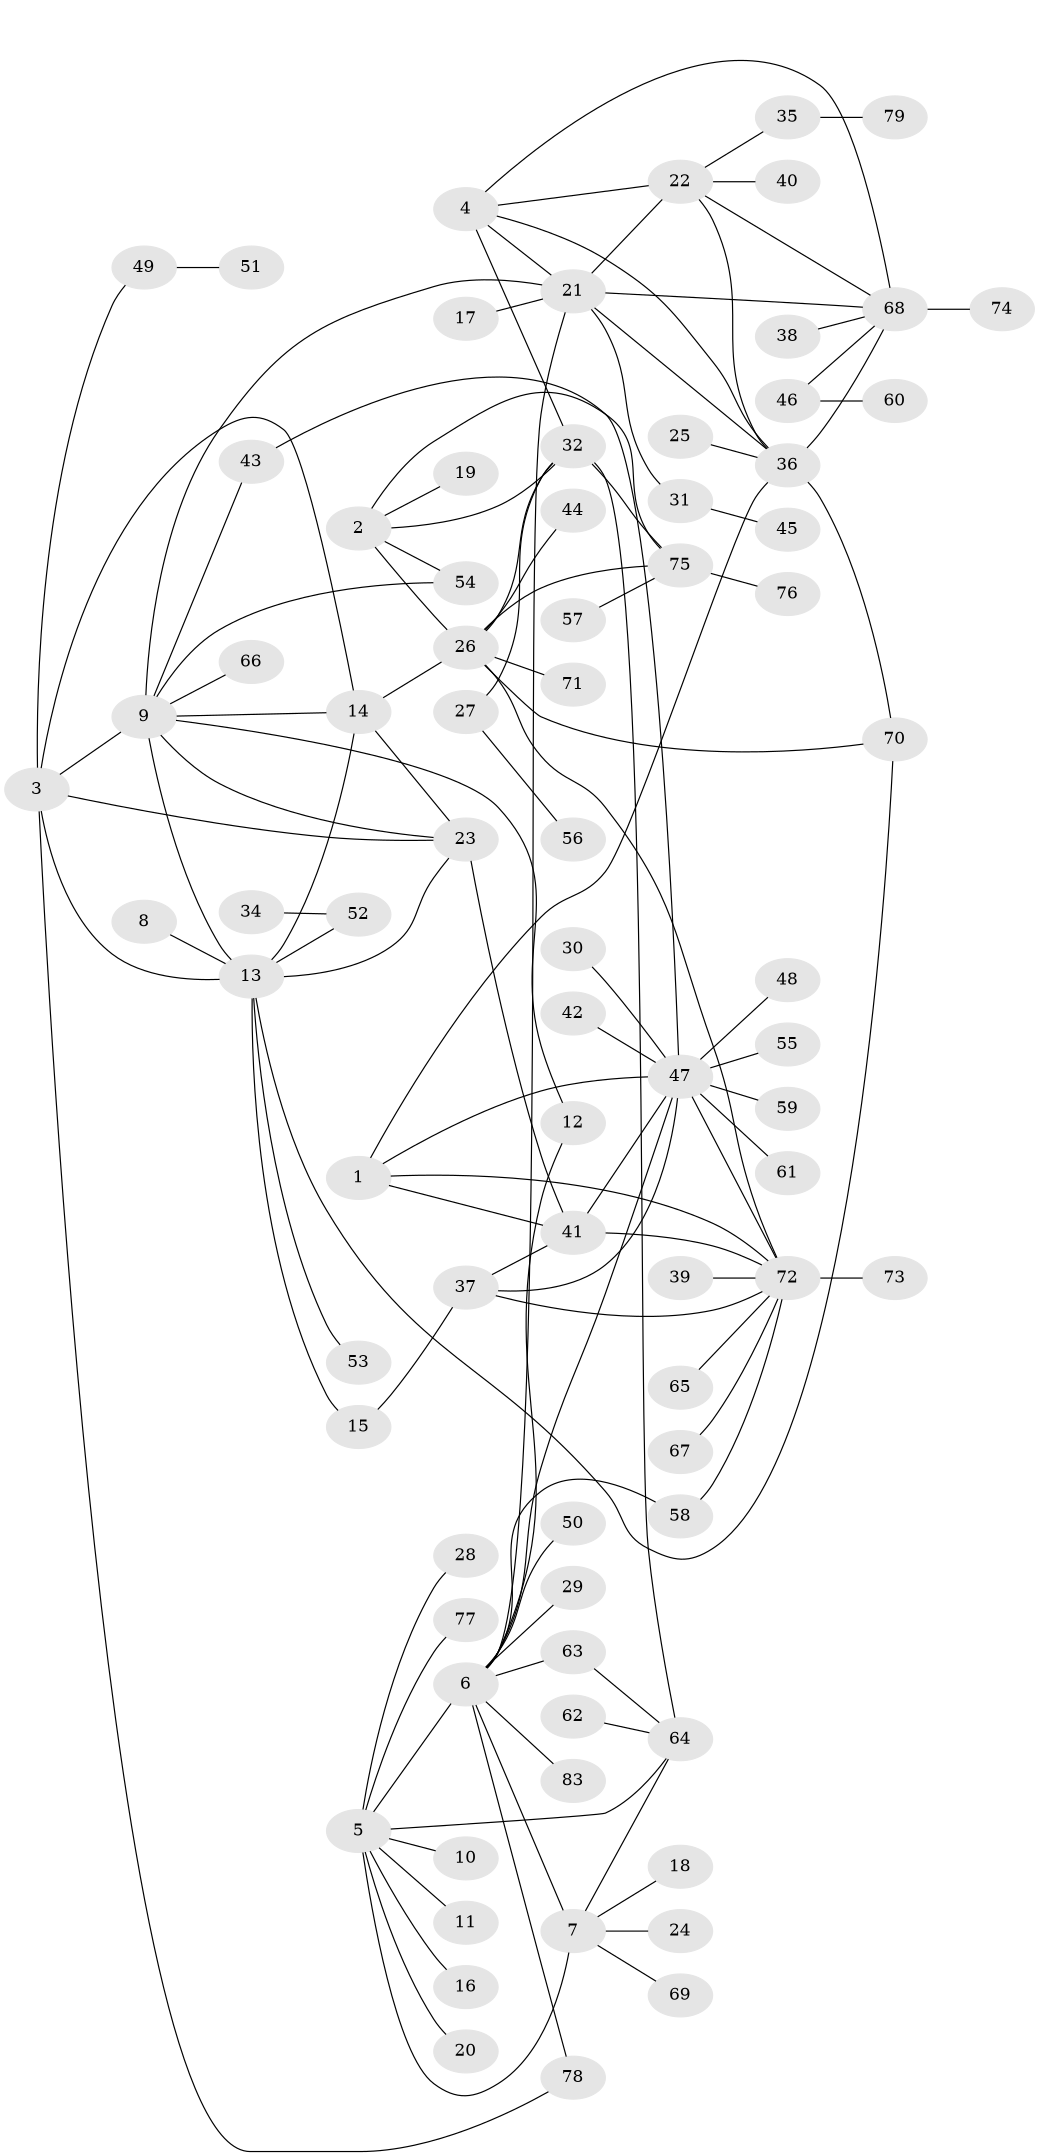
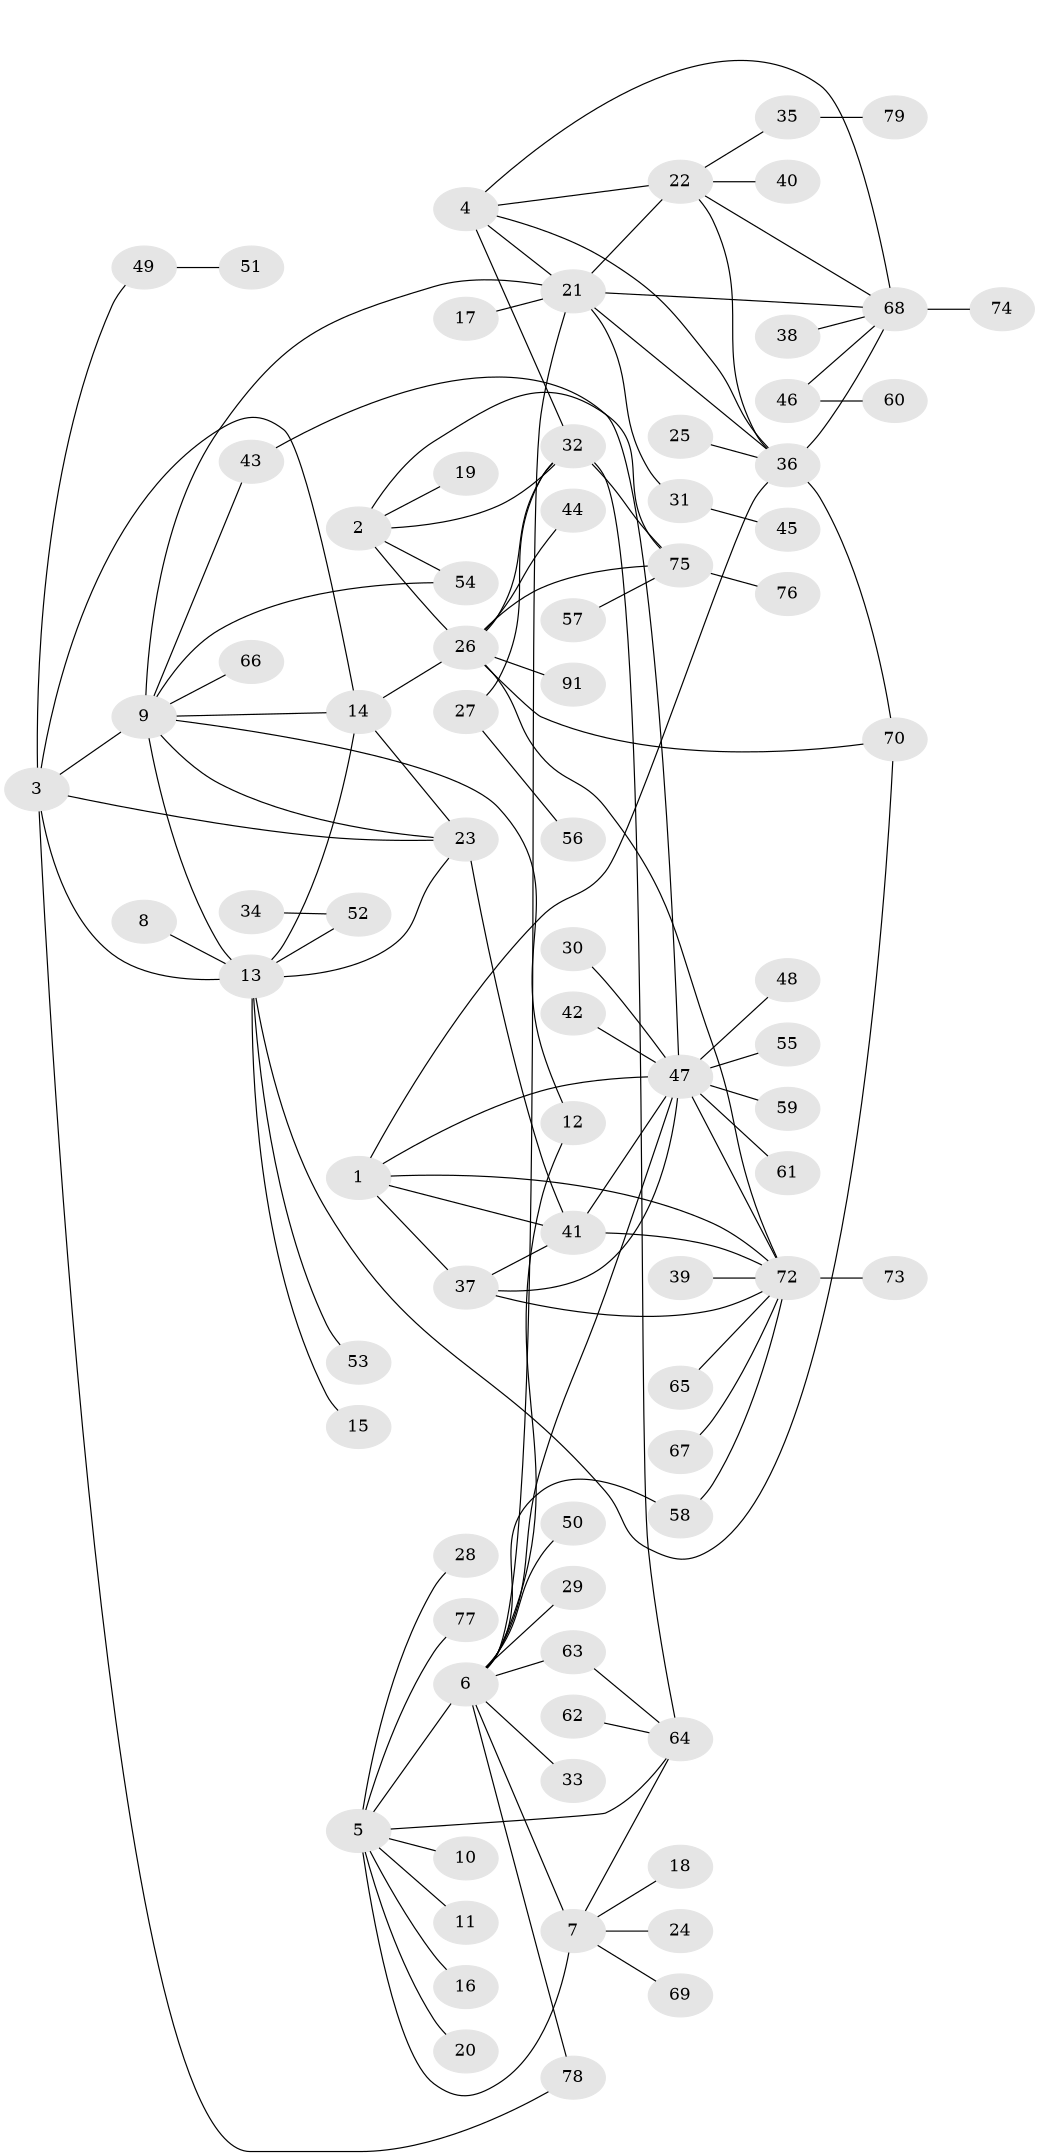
(573, 685) -> (573, 685)
(417, 1360) -> (412, 1233)
(573, 1781) -> (573, 1781)
